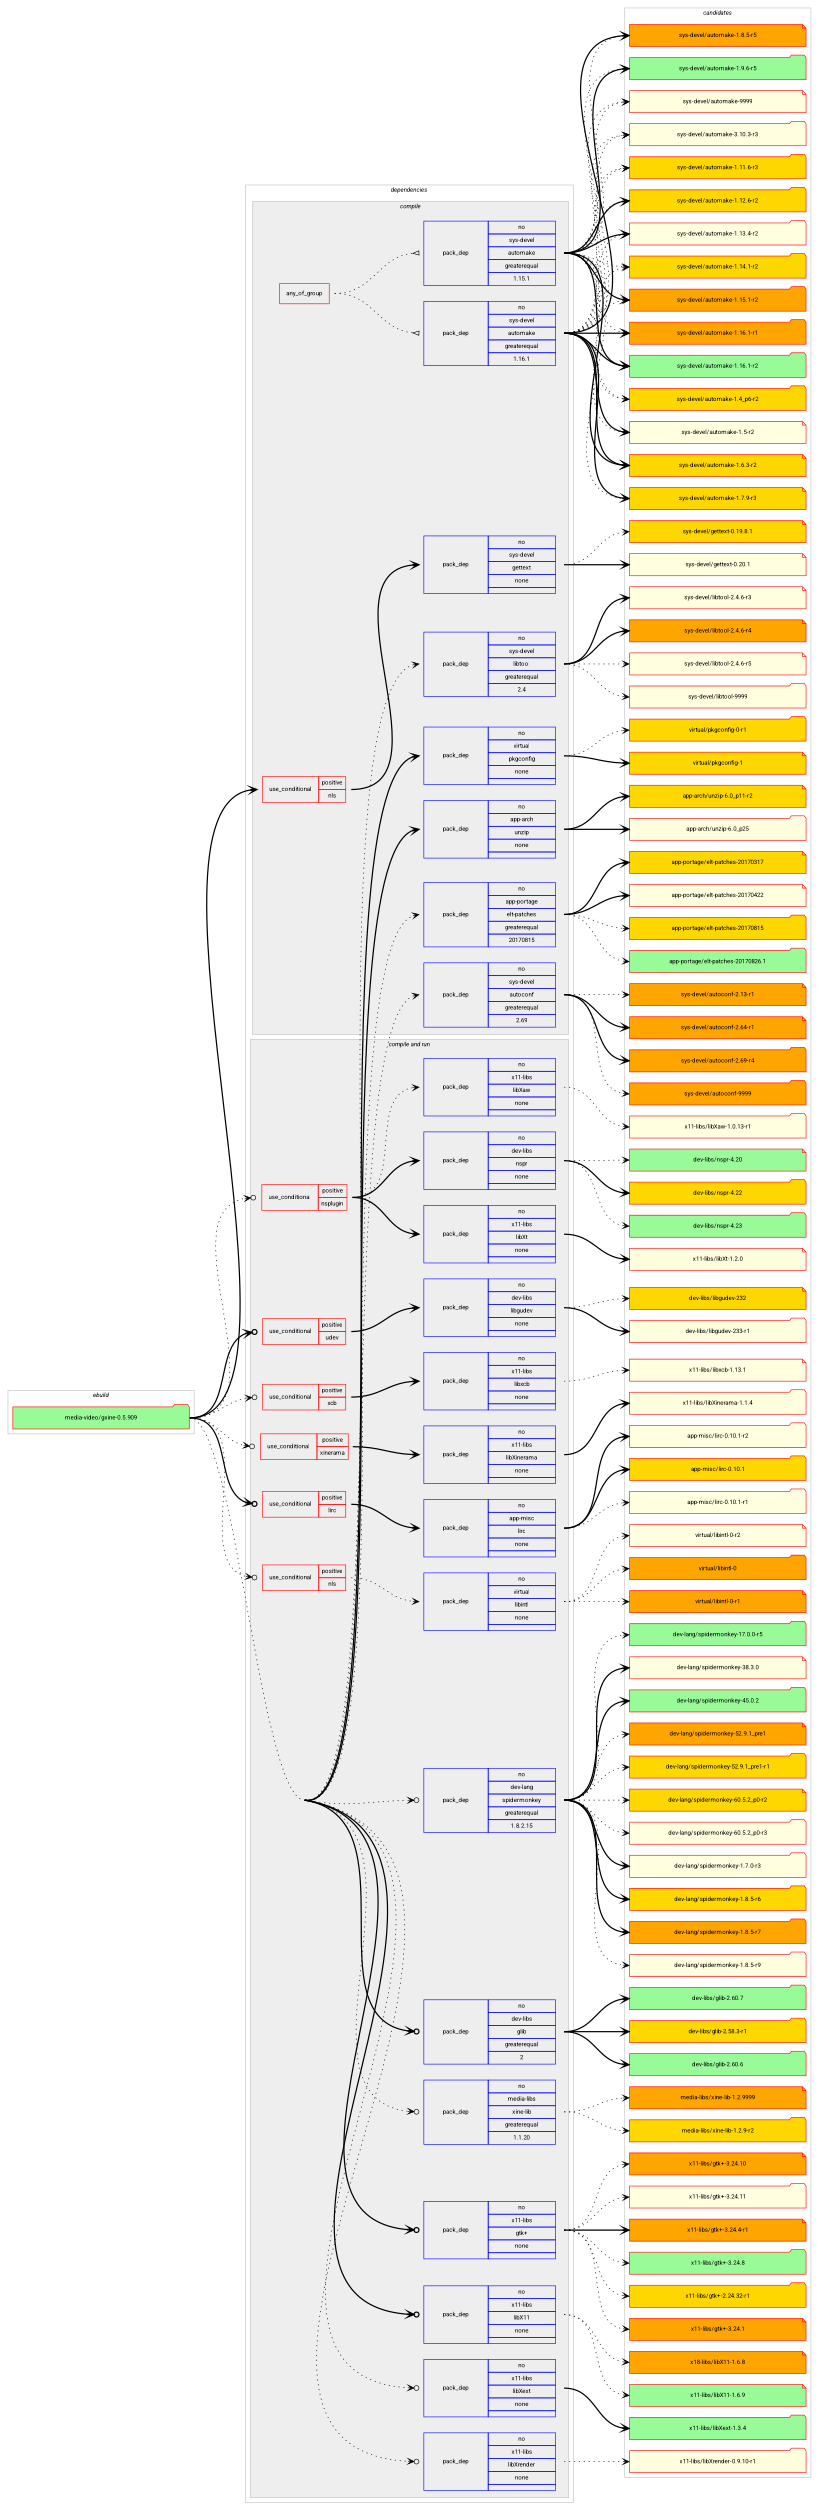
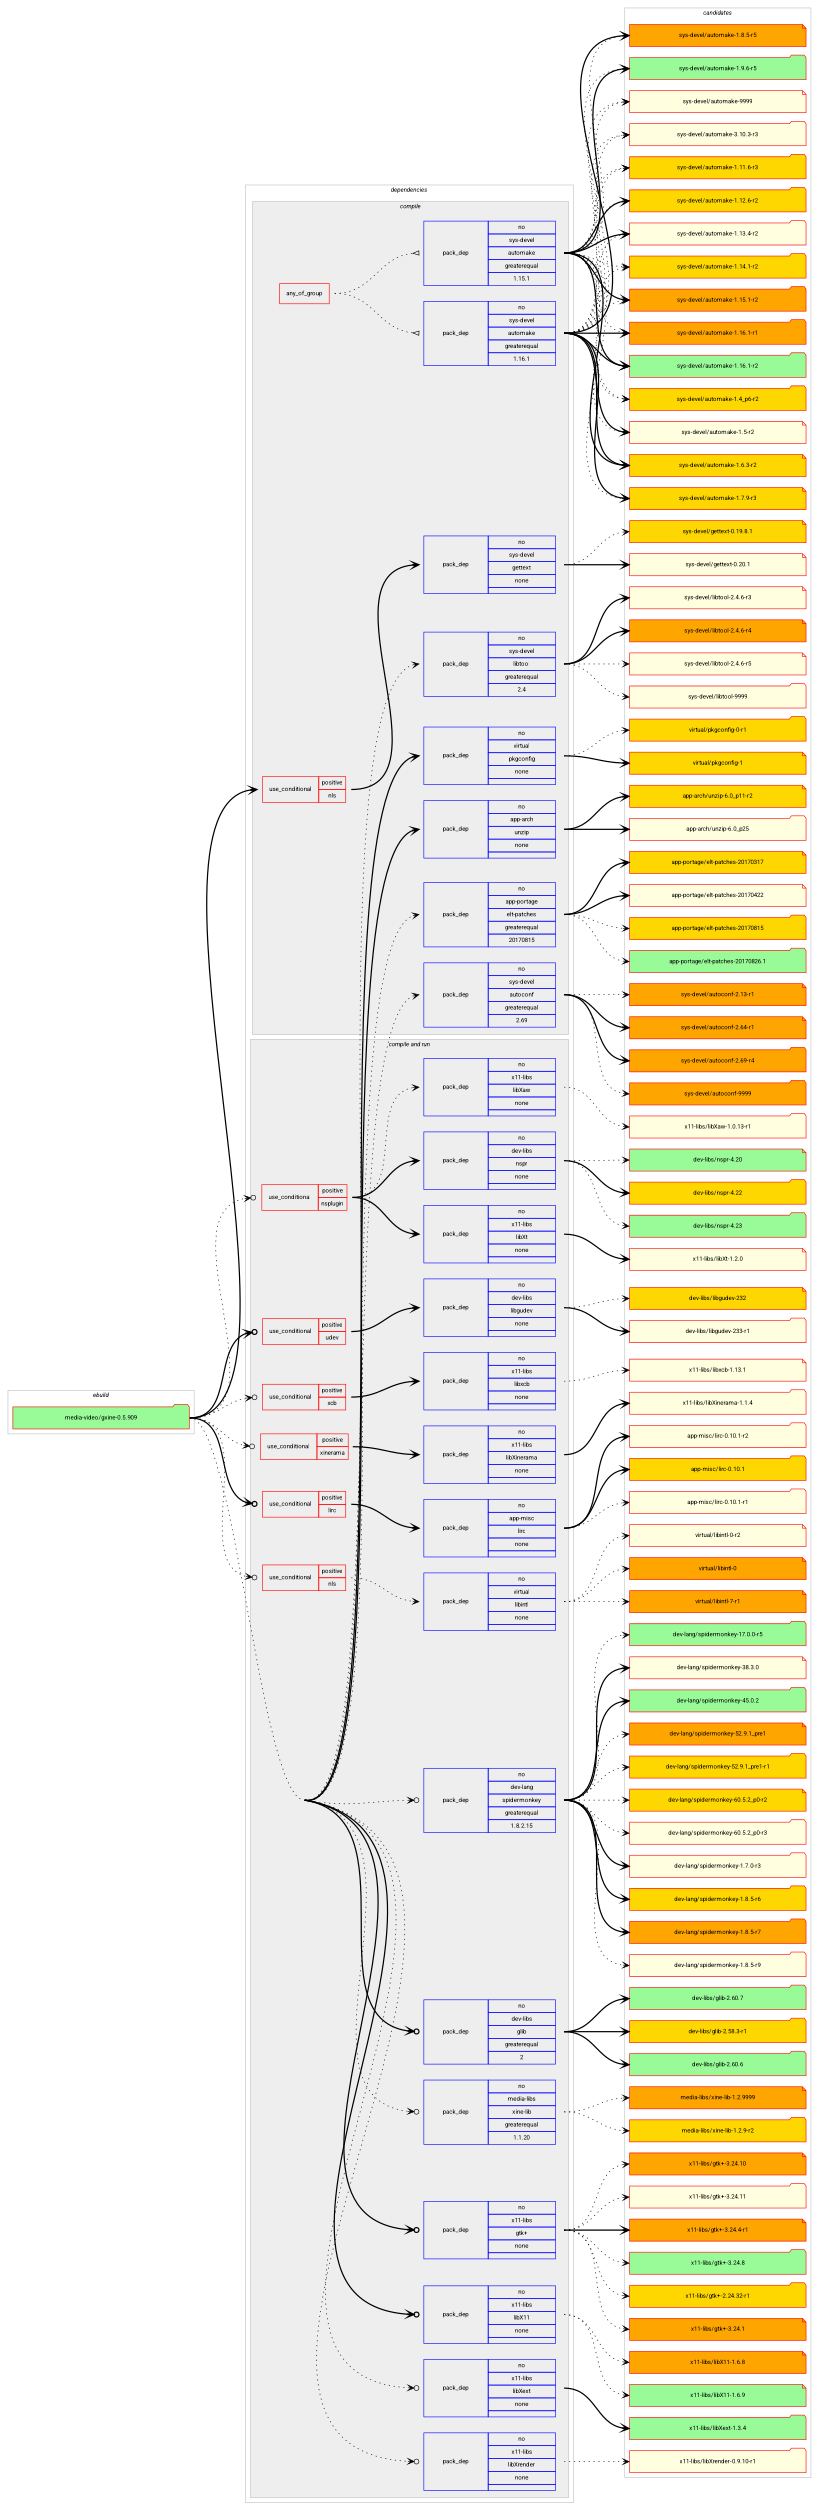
(718, 1569) -> (718, 1569)
(718, 1602) -> (718, 1602)
(718, 2362) -> (718, 2362)
